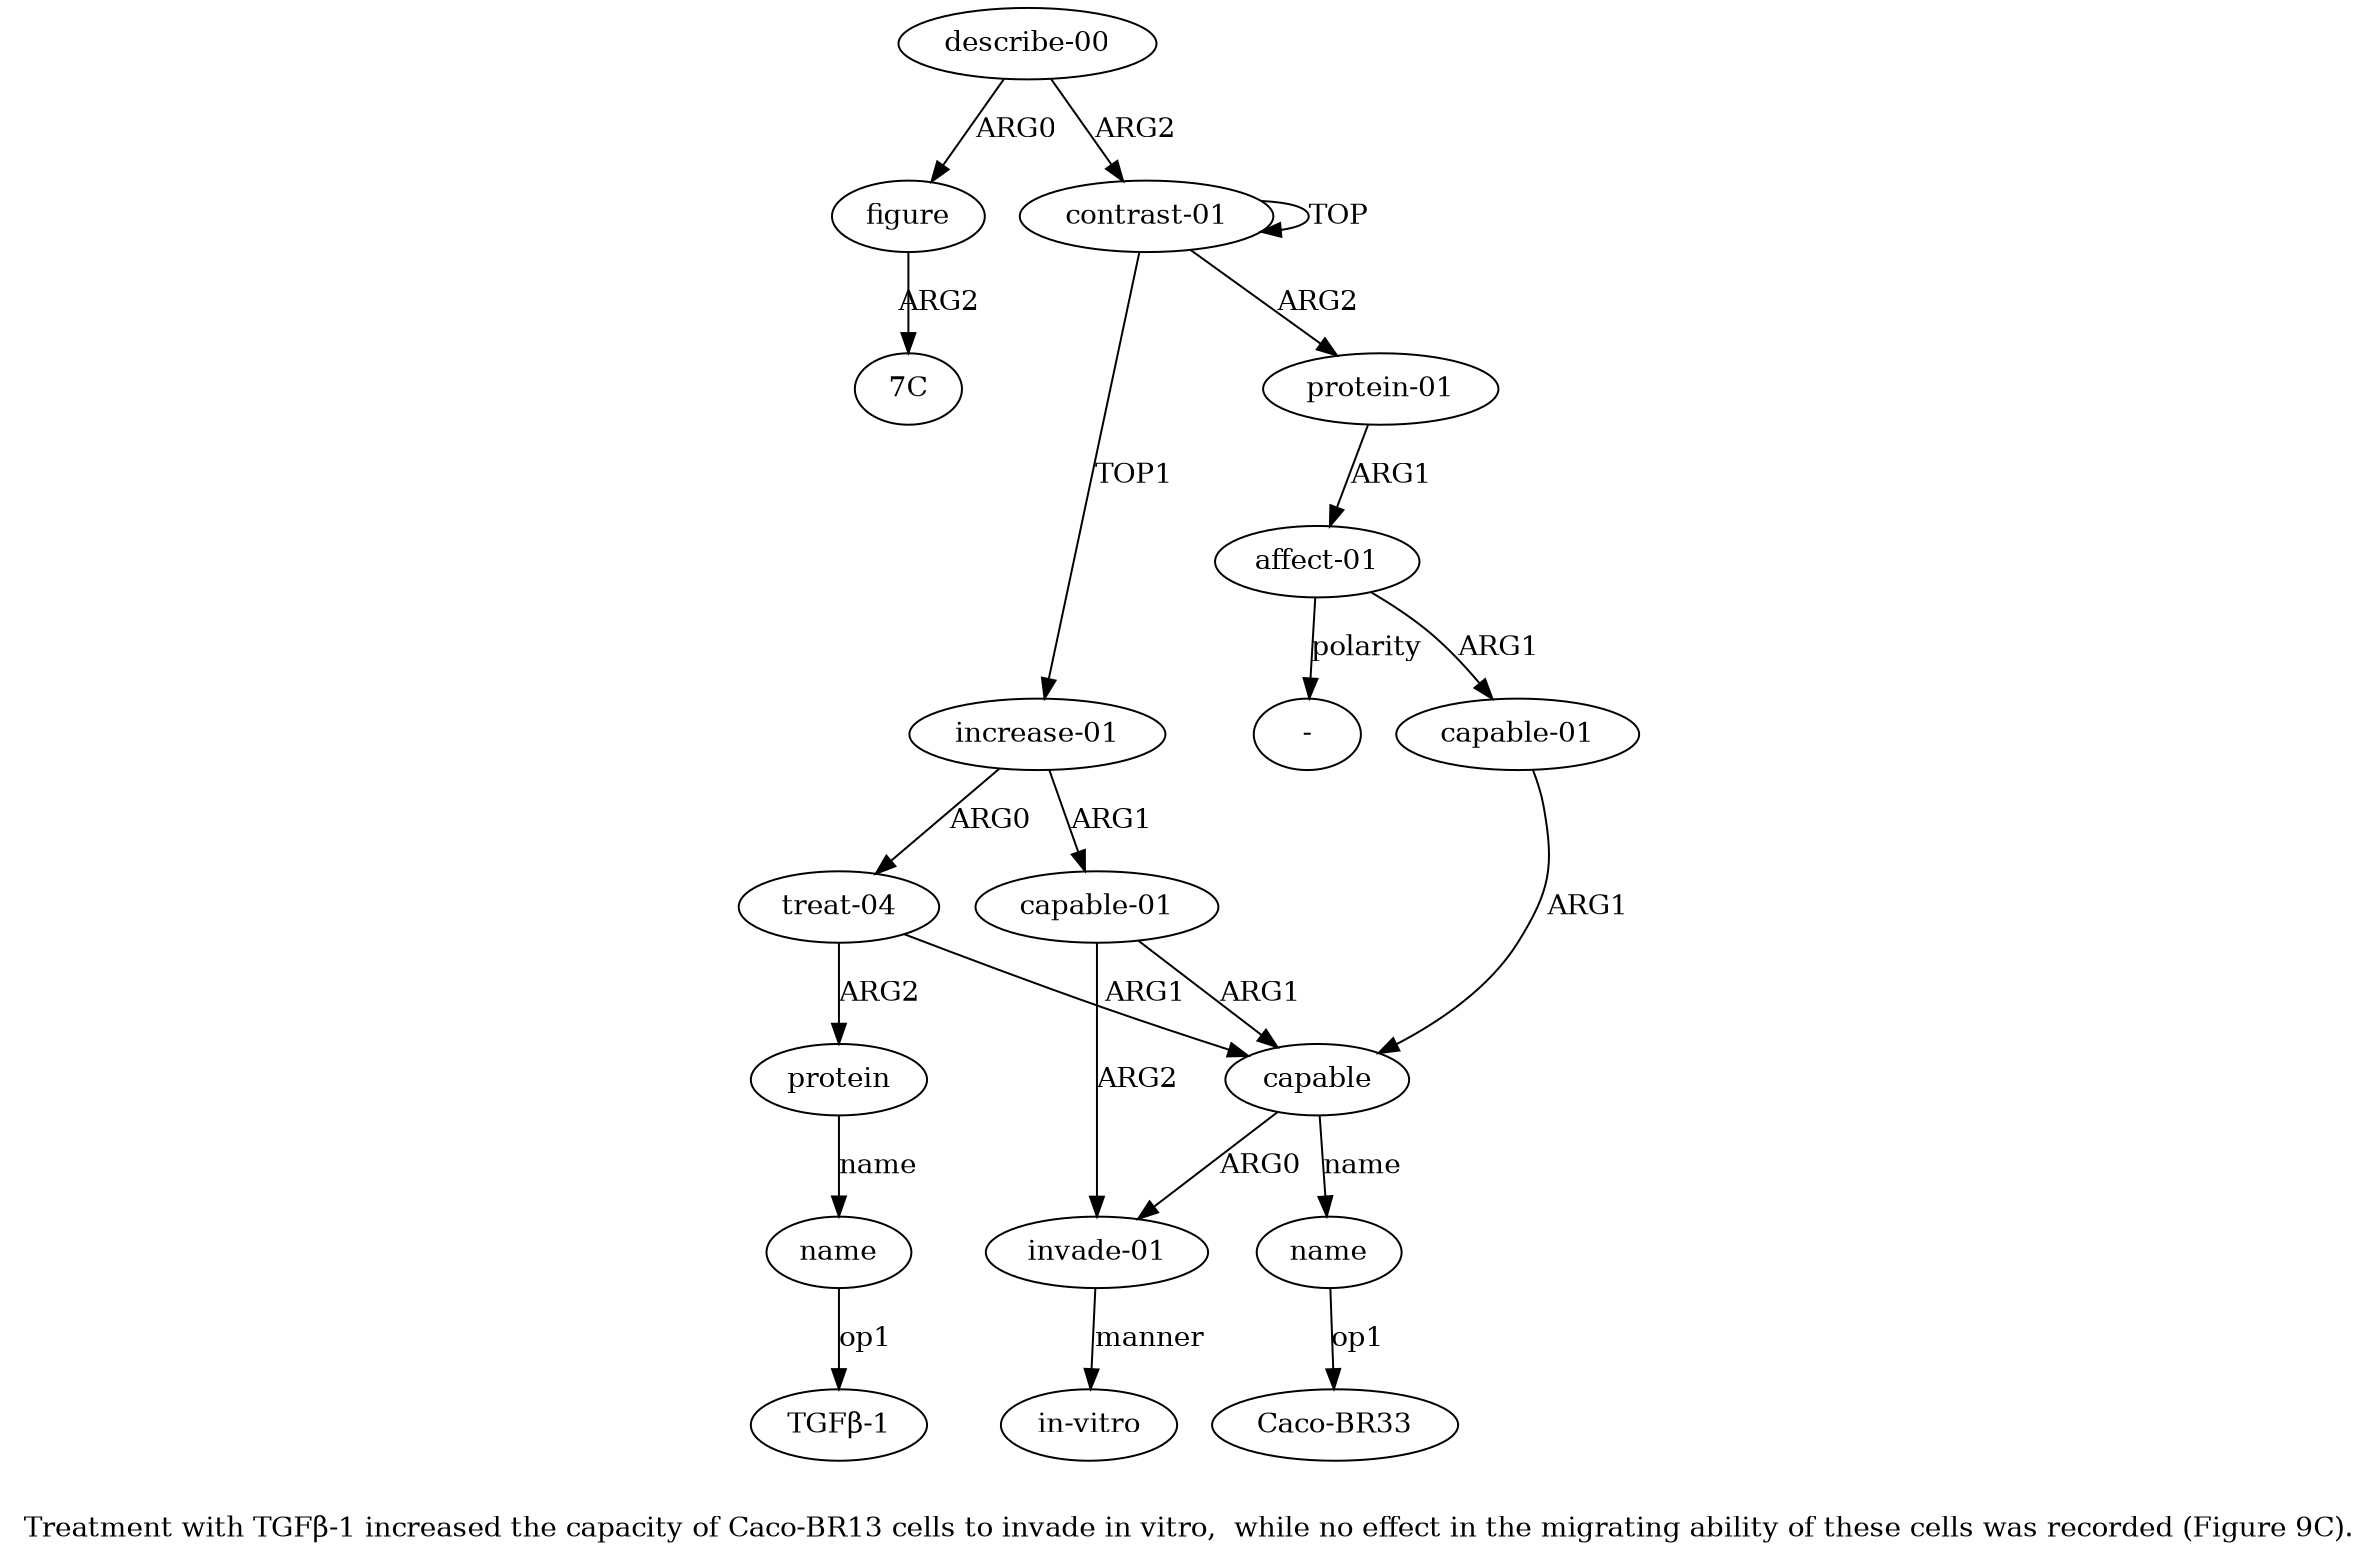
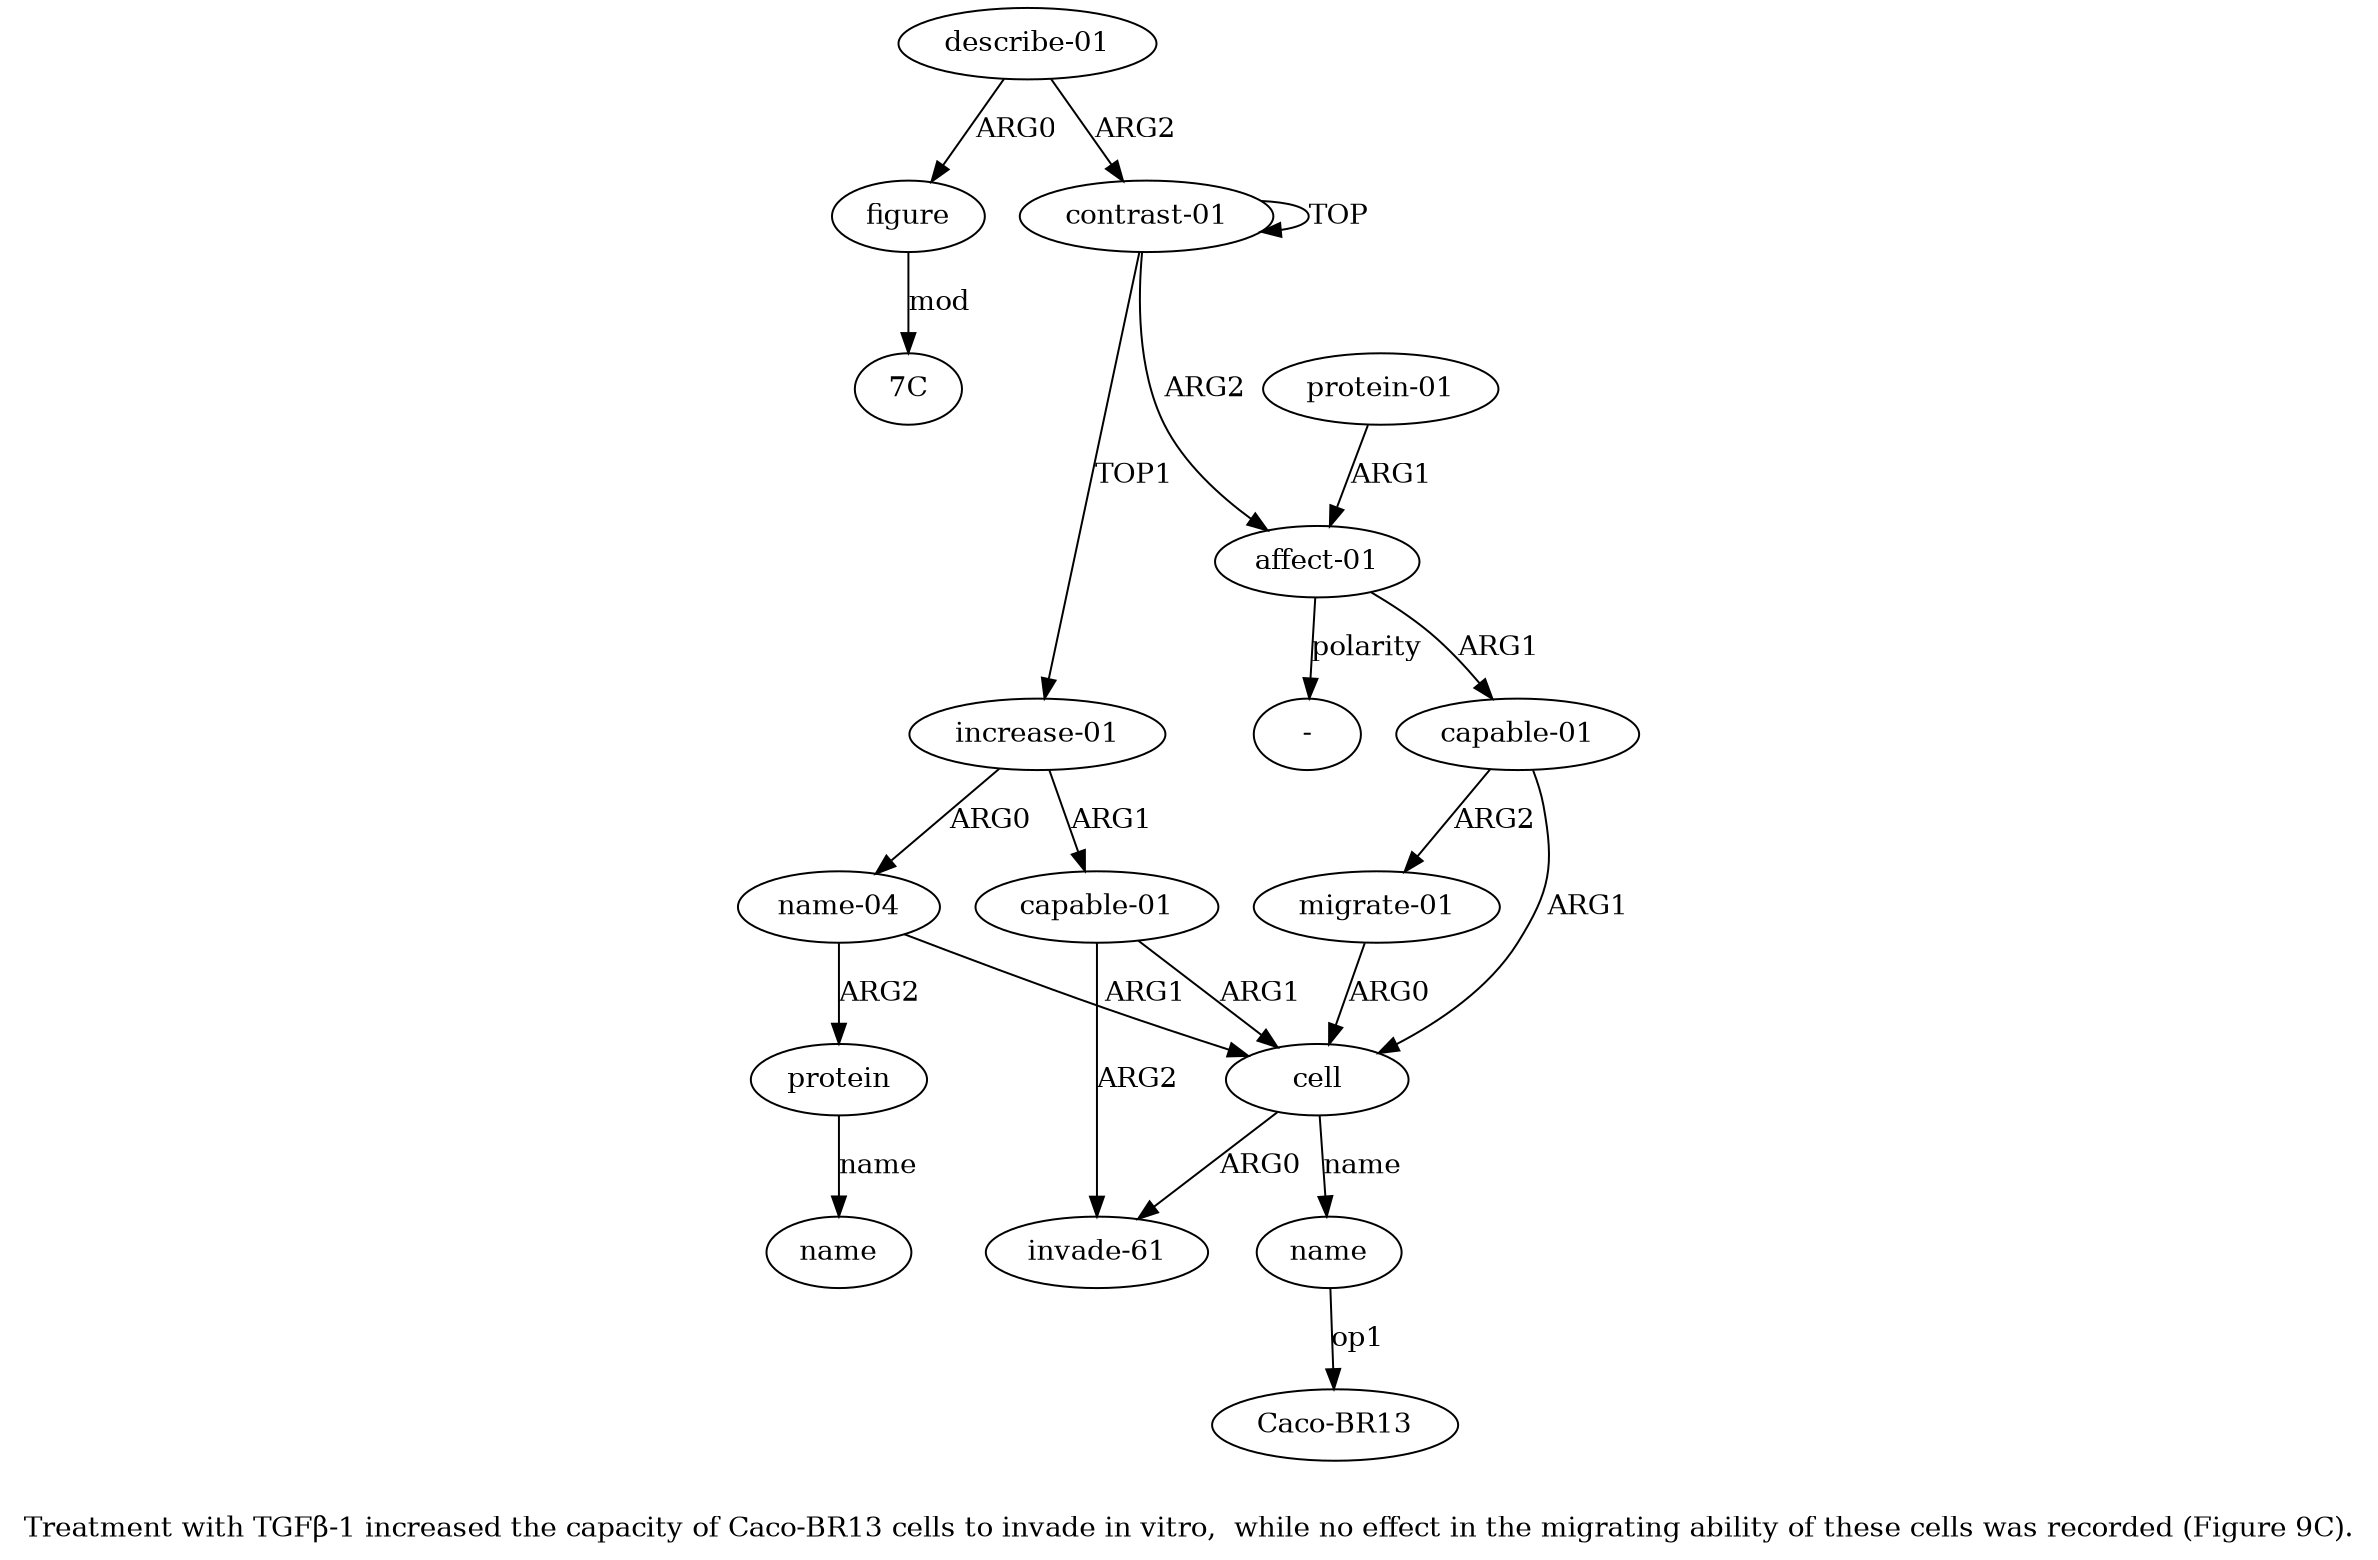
(1027, 44) -> (1027, 44)
(1255, 297) -> (1155, 403)
(939, 303) -> (939, 303)
(839, 907) -> (839, 907)
none -> (1377, 907)
(1317, 1080) -> (1317, 1080)
(1097, 1252) -> (1097, 1252)
(839, 1425) -> none
(1089, 1425) -> none
(1335, 1425) -> (1335, 1425)
